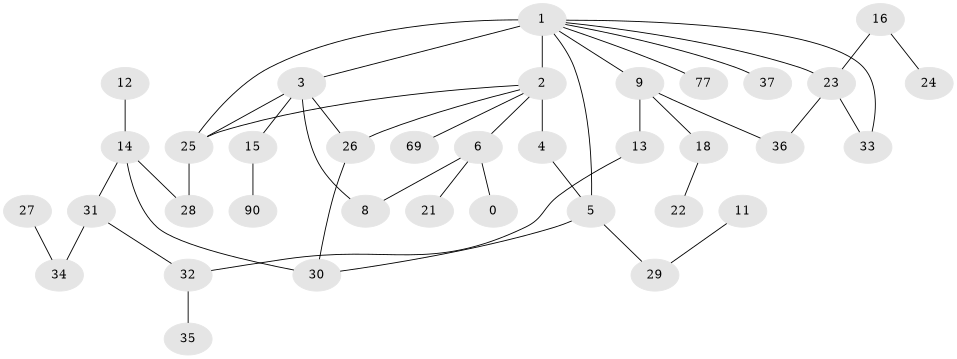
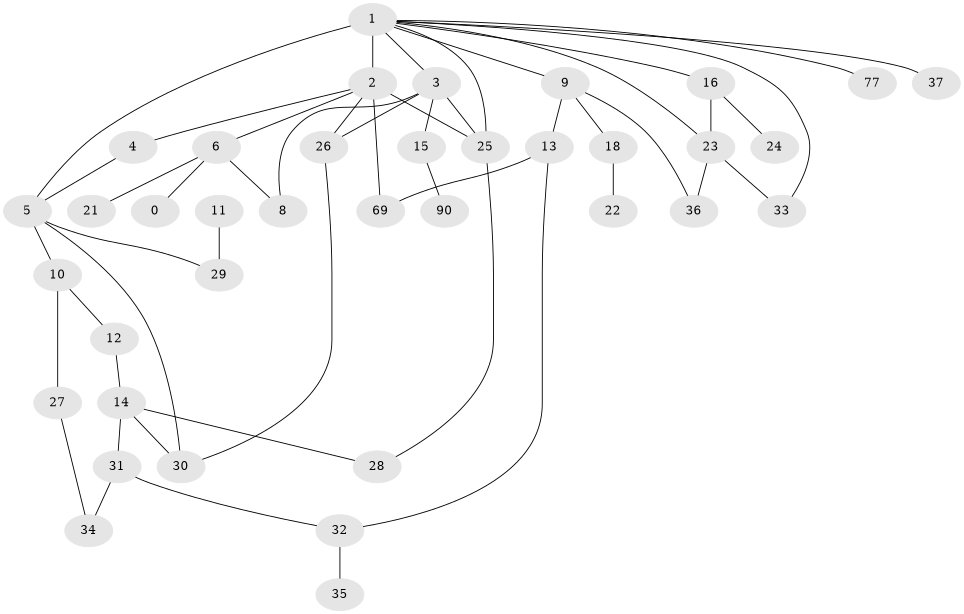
none -> (566, 49)
none -> (465, 179)
none -> (58, 275)
